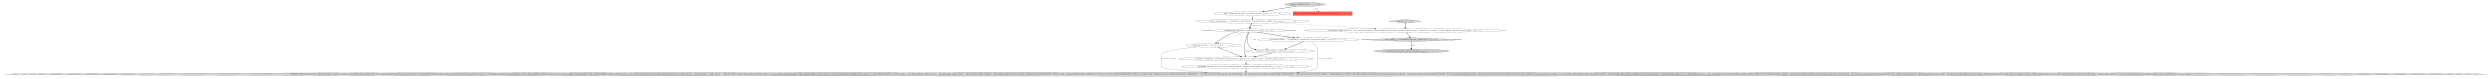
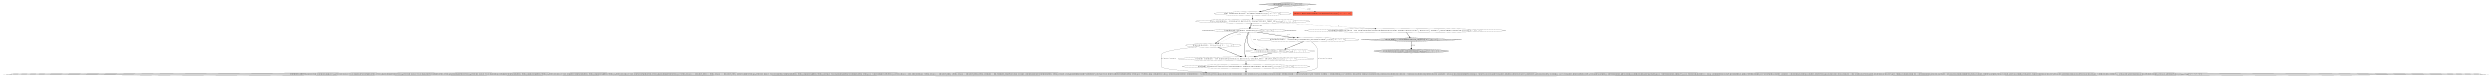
(1305, 4) -> (1288, 4)
(1405, 21) -> none
